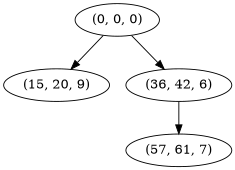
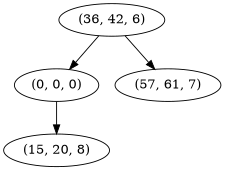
(145, 49) -> (87, 49)
(57, 85) -> (57, 150)
